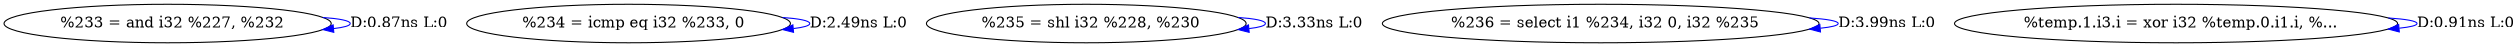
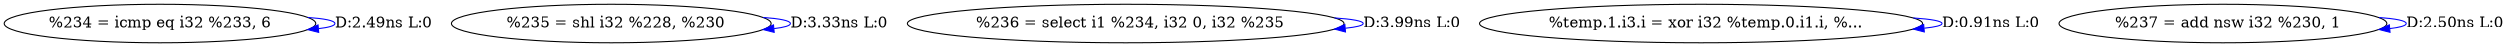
(168, 24) -> none
(629, 24) -> (160, 24)
none -> (2223, 24)
